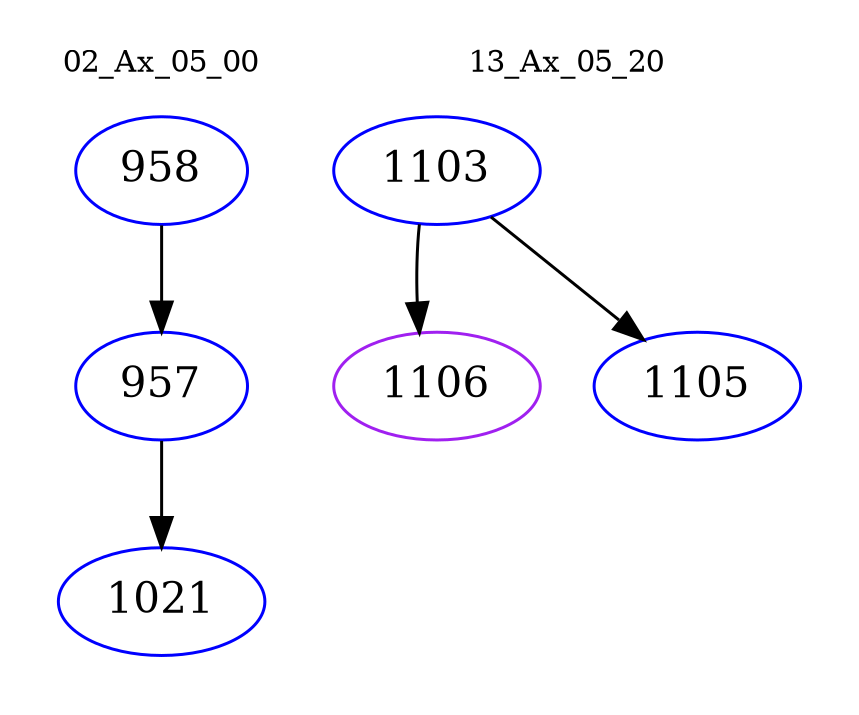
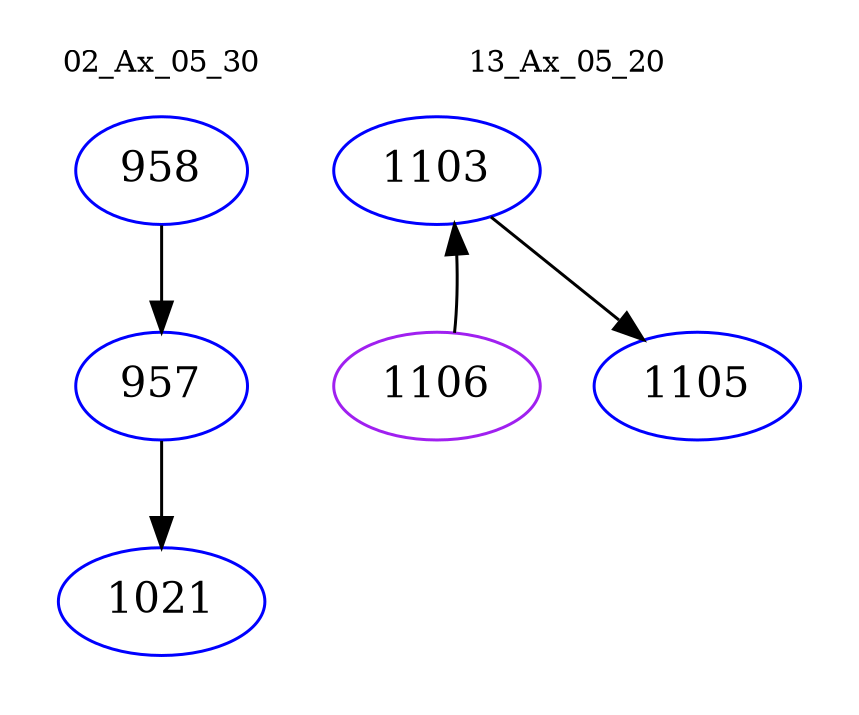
(162, 64) -> (162, 64)
(417, 263) -> (457, 294)
